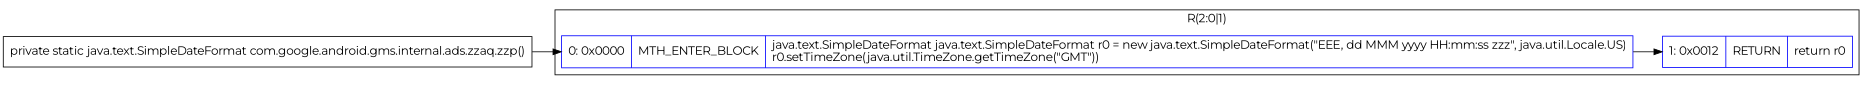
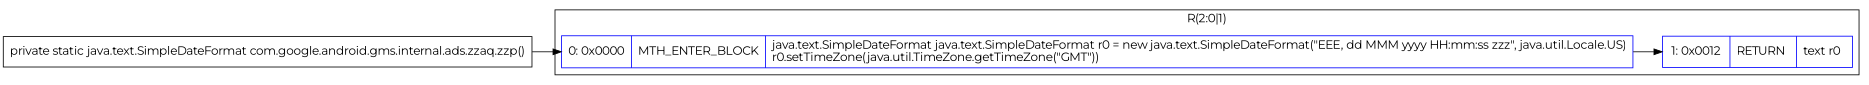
(1820, 51) -> (1822, 51)
